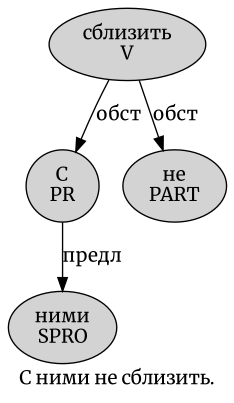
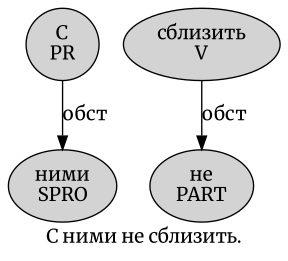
(94, 109) -> none
(92, 257) -> (86, 115)
